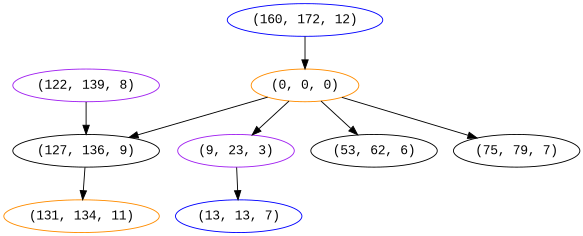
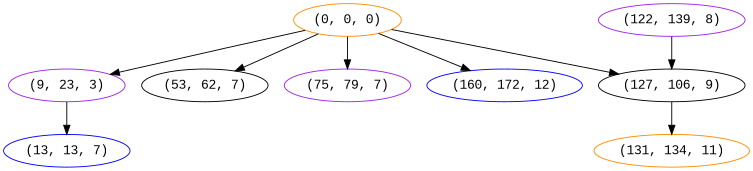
(305, 48) -> (420, 50)
(86, 151) -> (672, 85)
(374, 151) -> (205, 85)
(517, 151) -> (347, 85)
